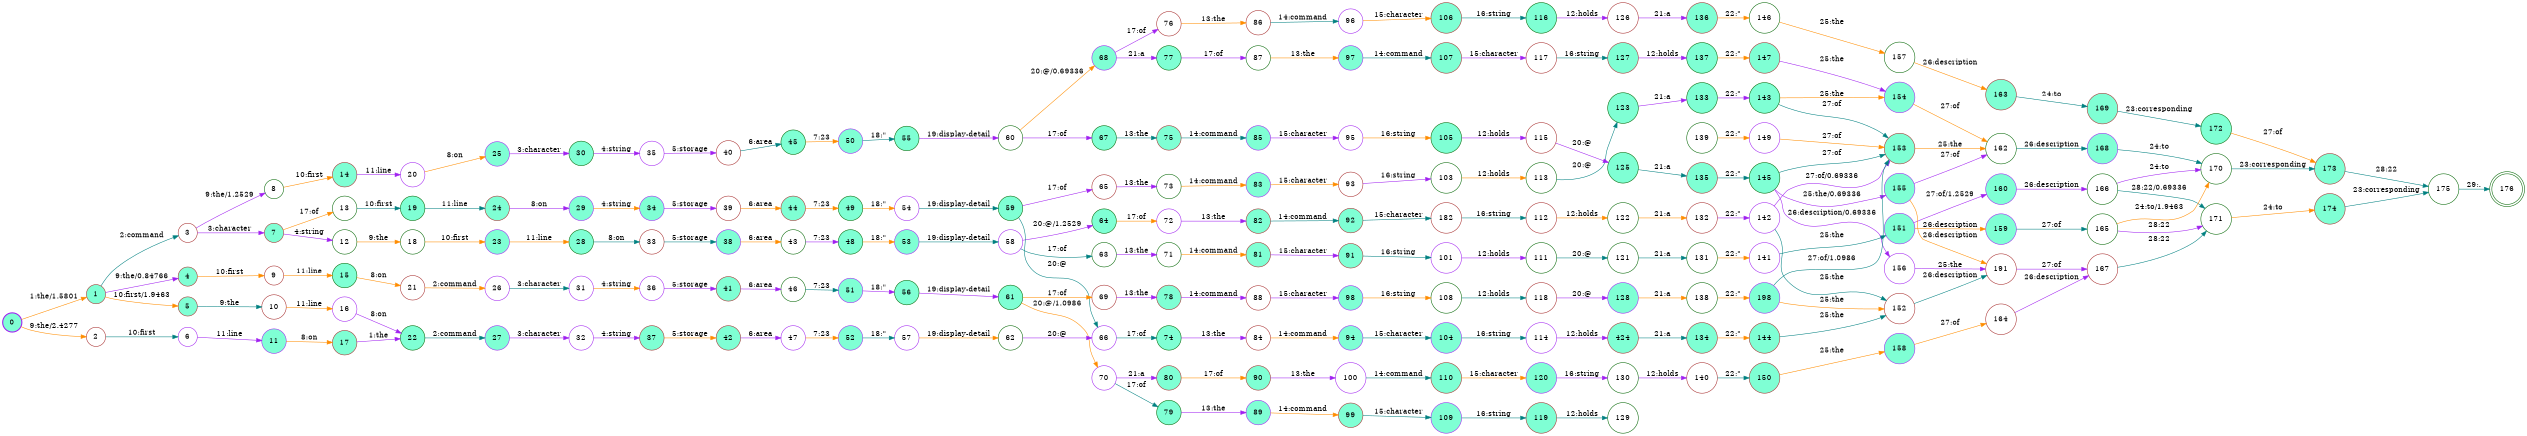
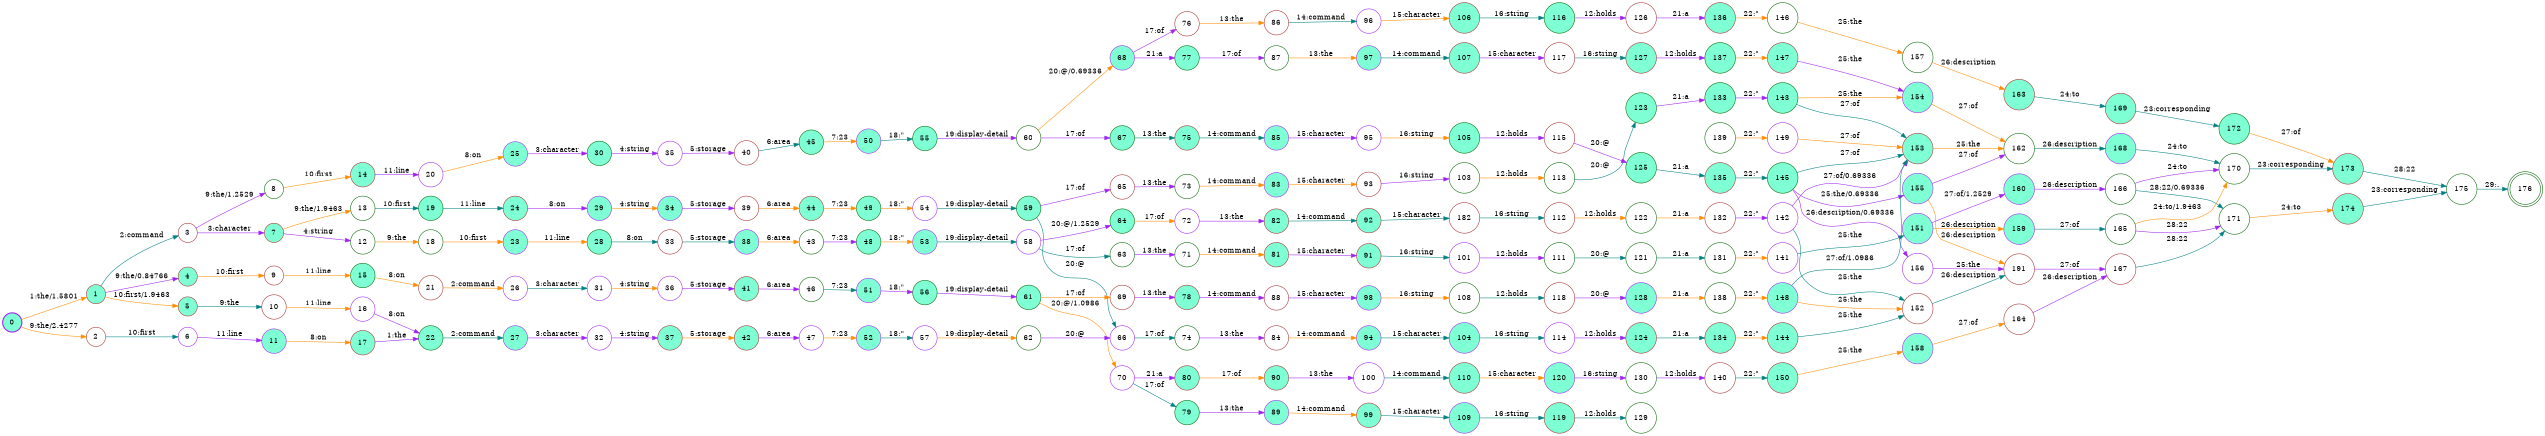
(309, 212) -> (318, 209)
(1765, 298) -> (1783, 298)
(1169, 338) -> (1187, 338)
(1623, 338) -> (1641, 338)
